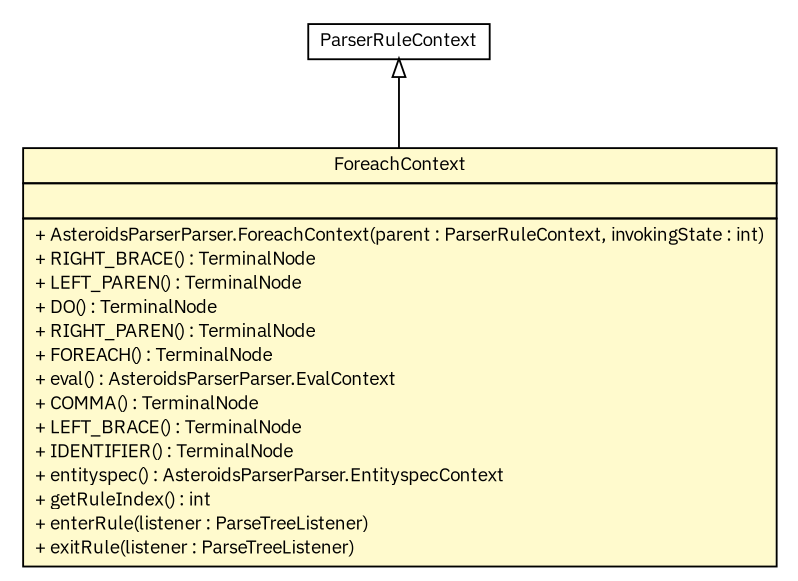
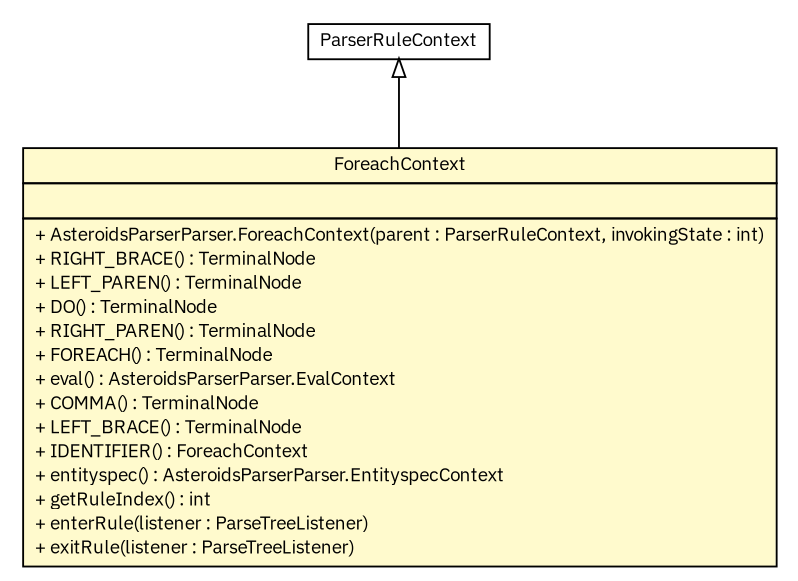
(165, 452) -> (172, 452)
